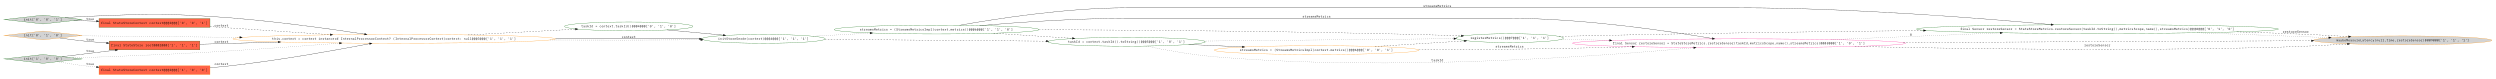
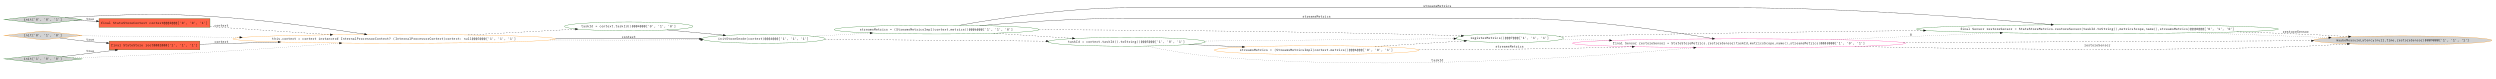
(154, 70) -> none
